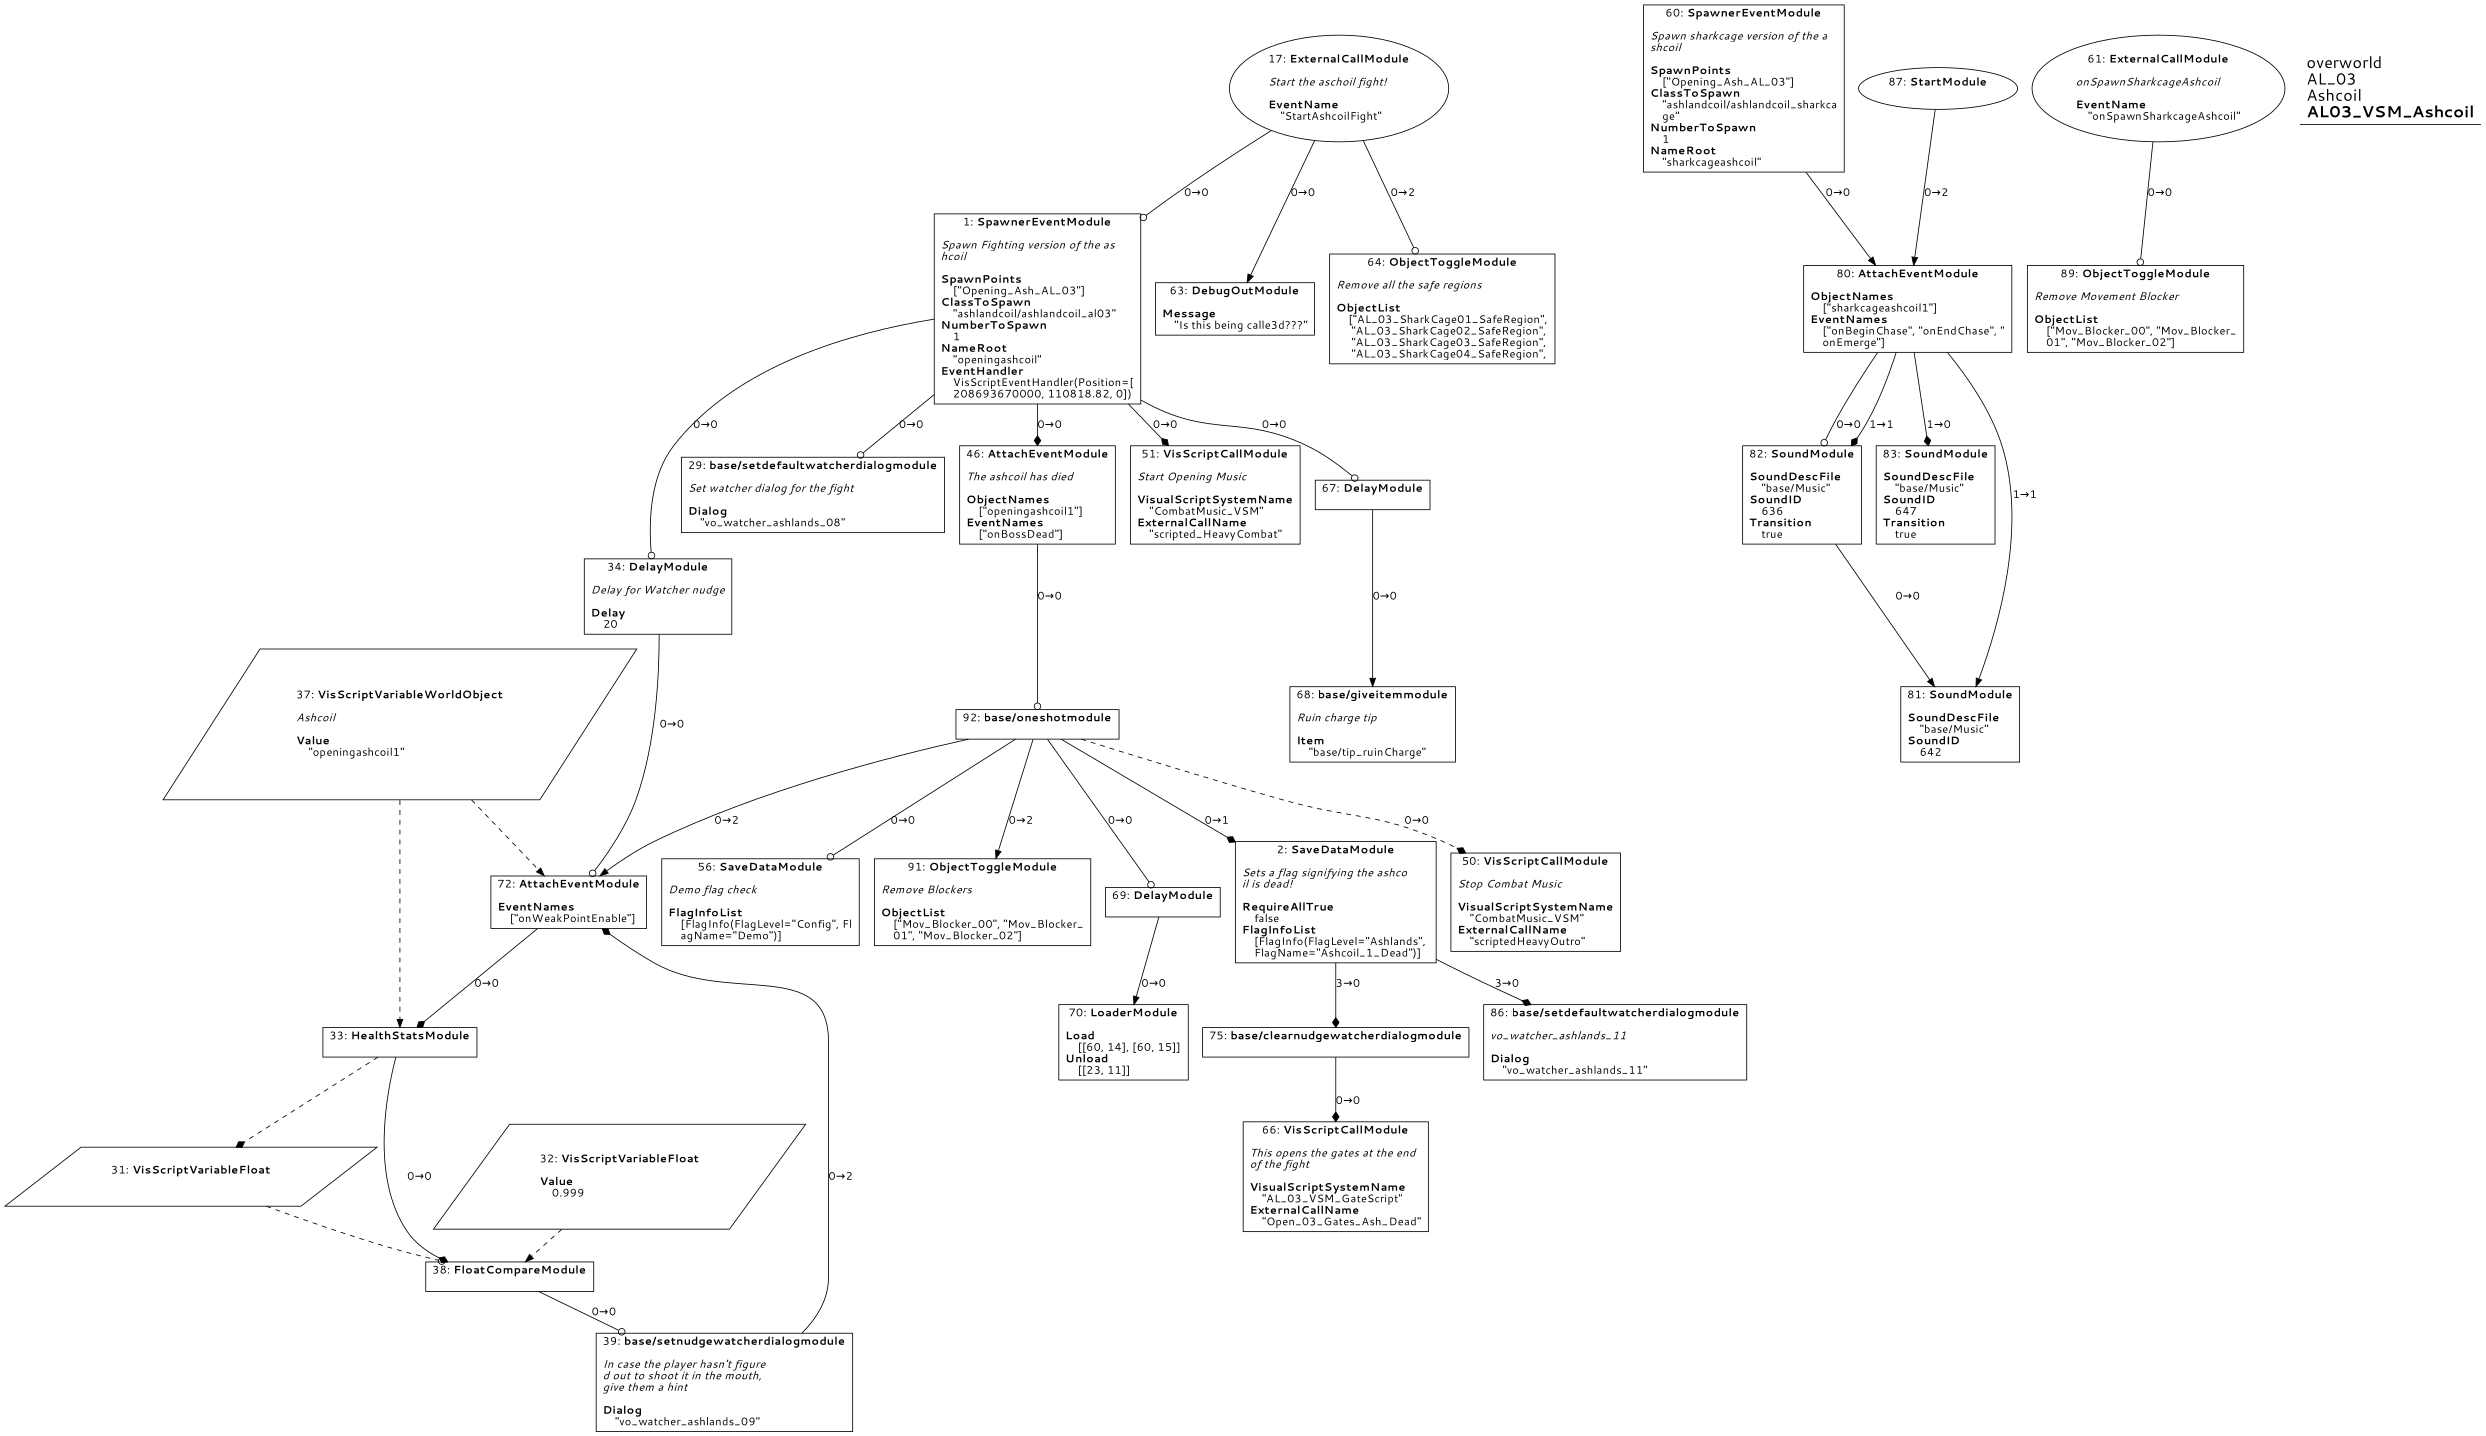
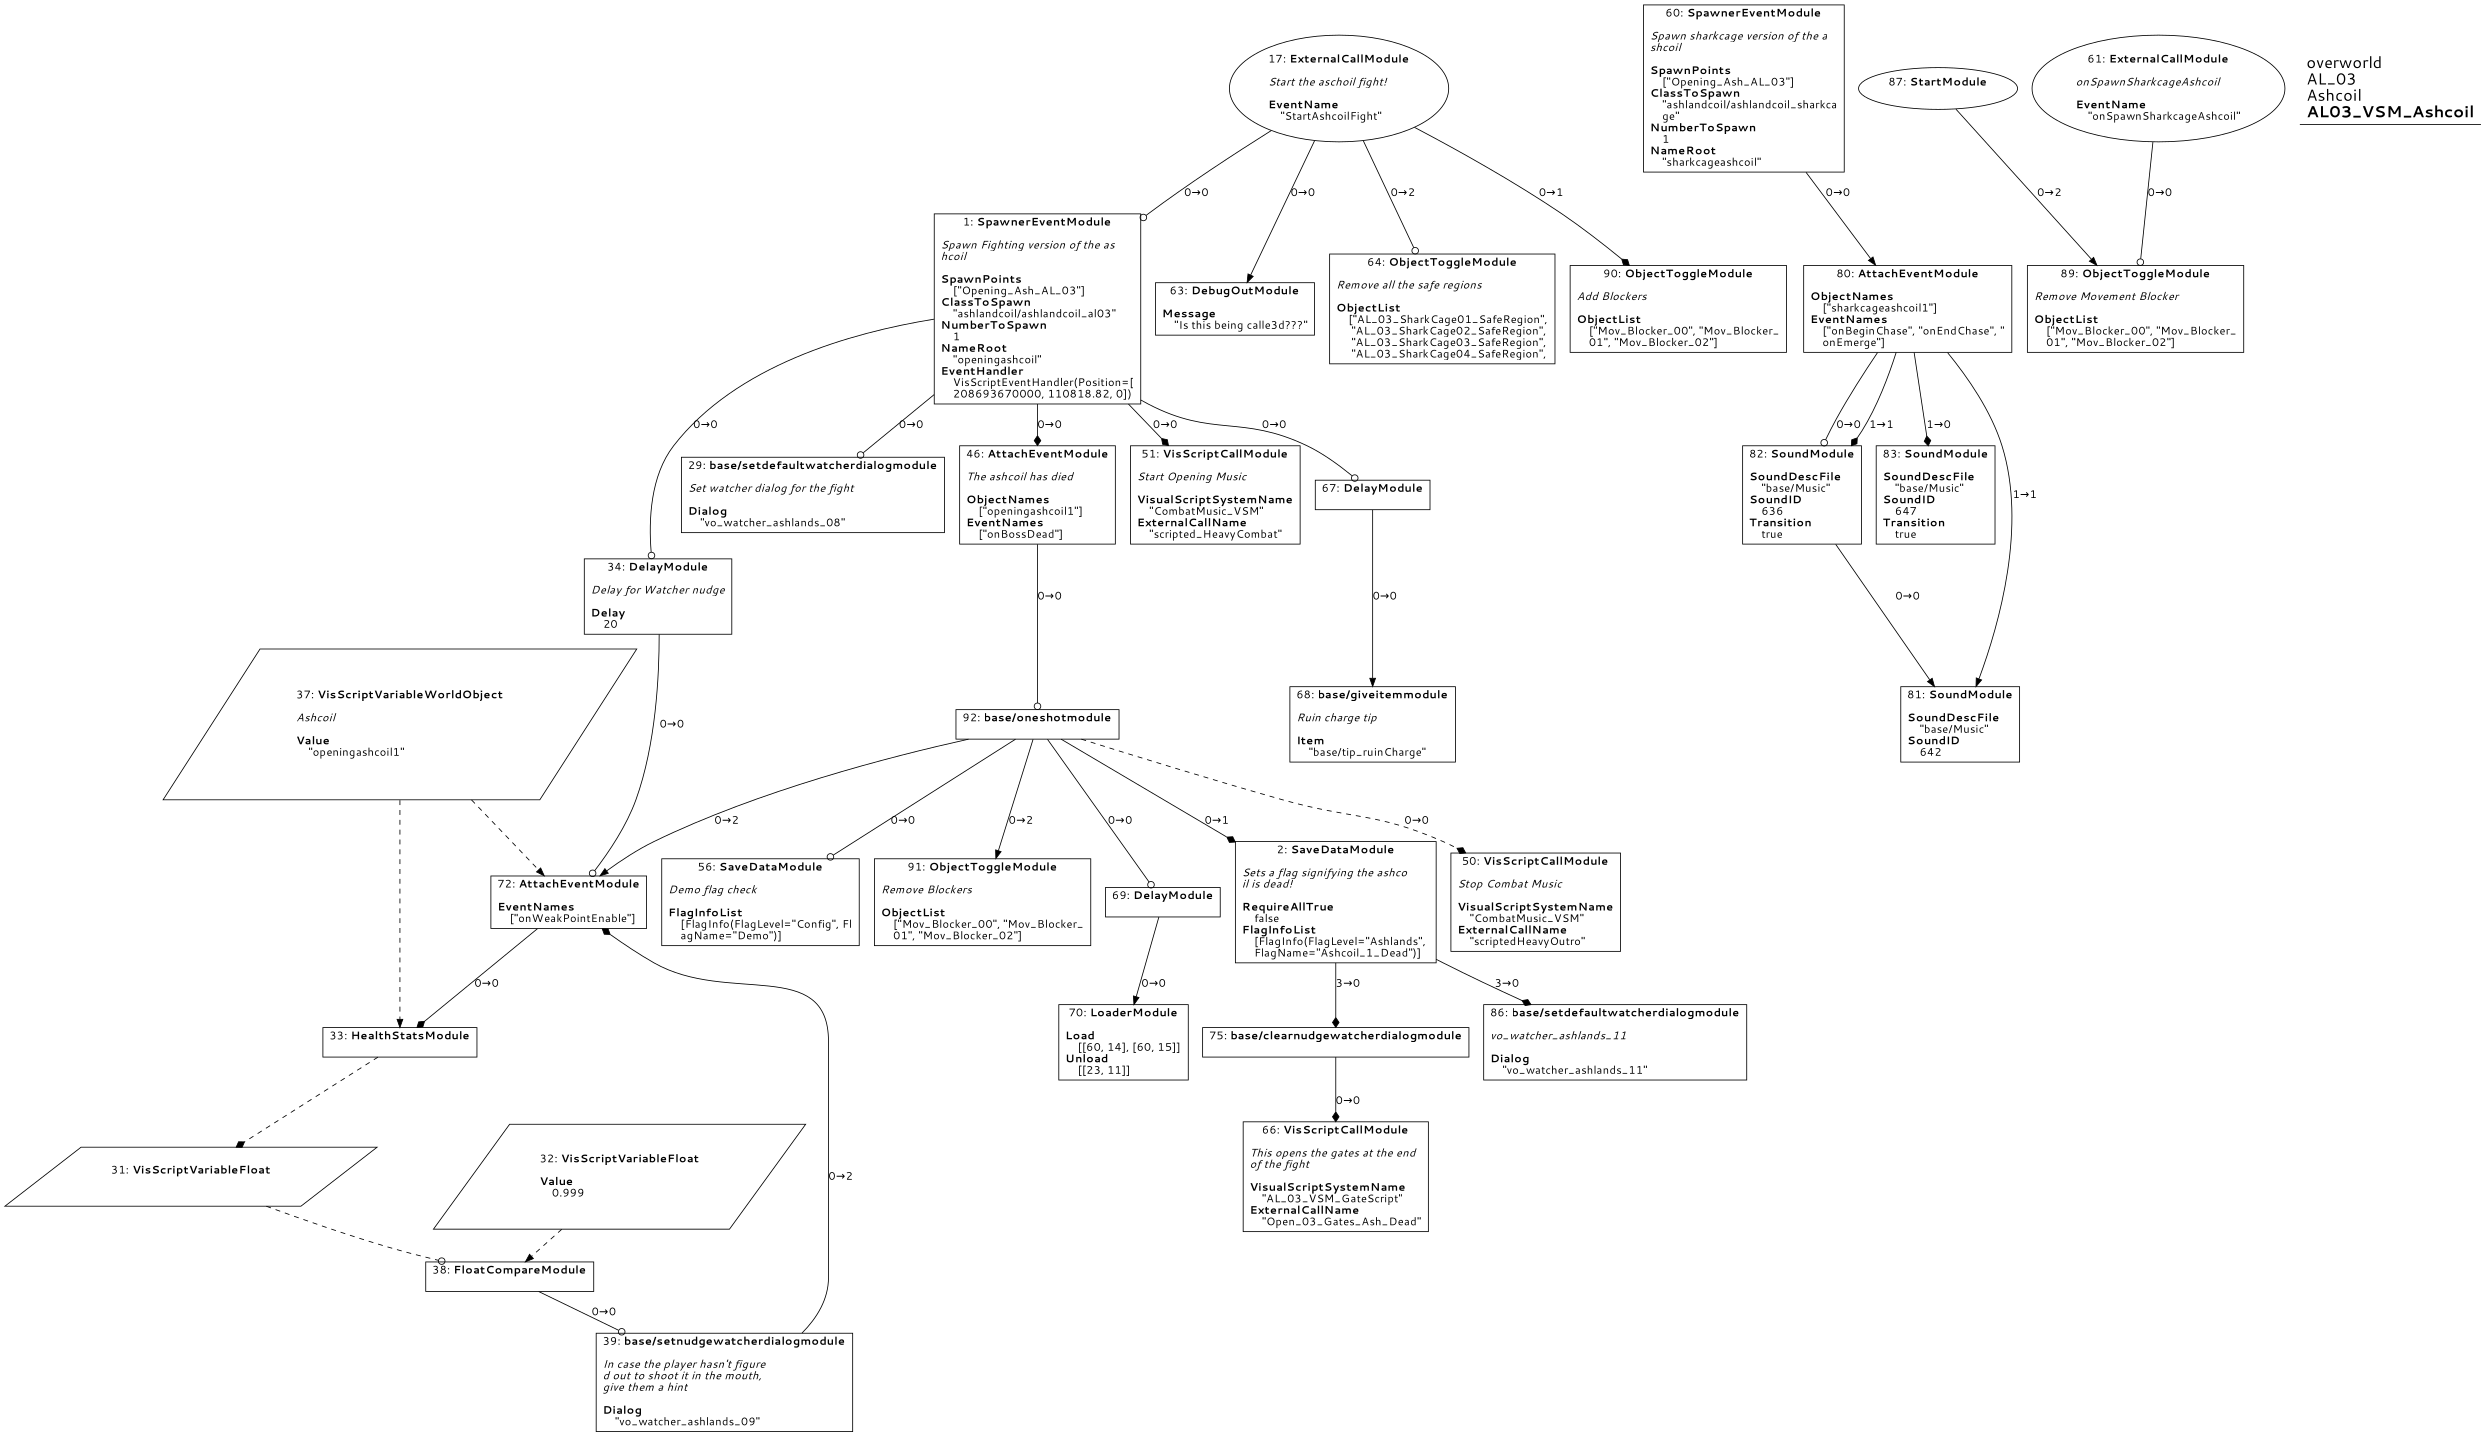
(1925, 183) -> (2024, 184)
none -> (1678, 309)
(386, 1167) -> none
